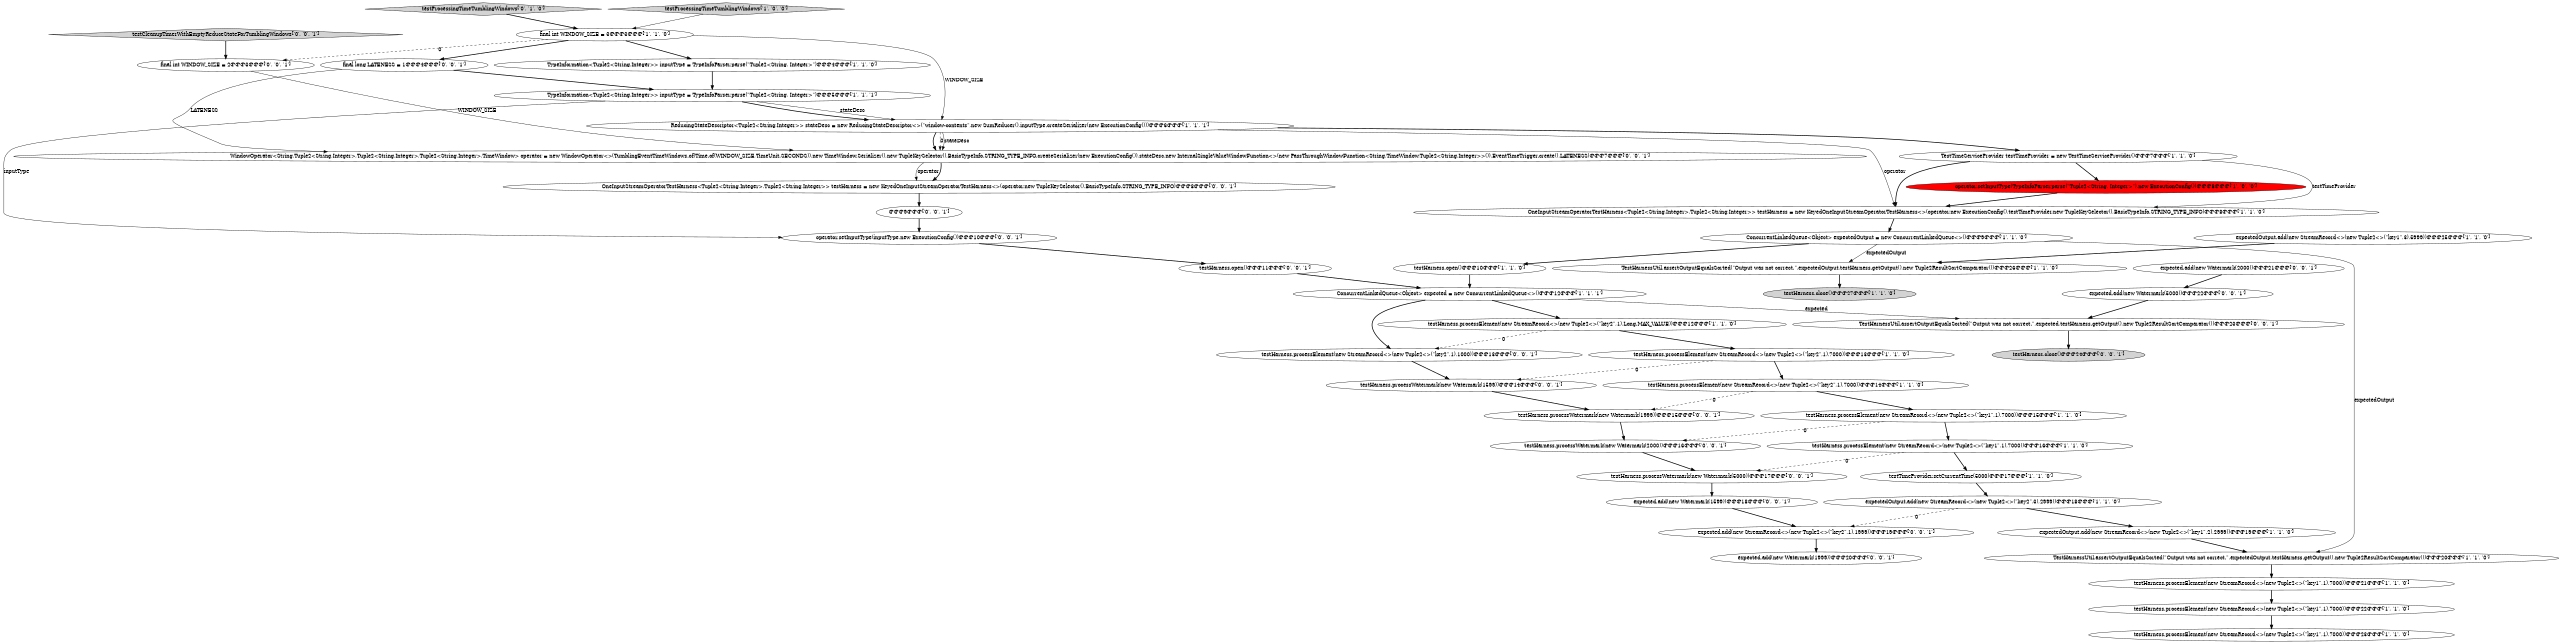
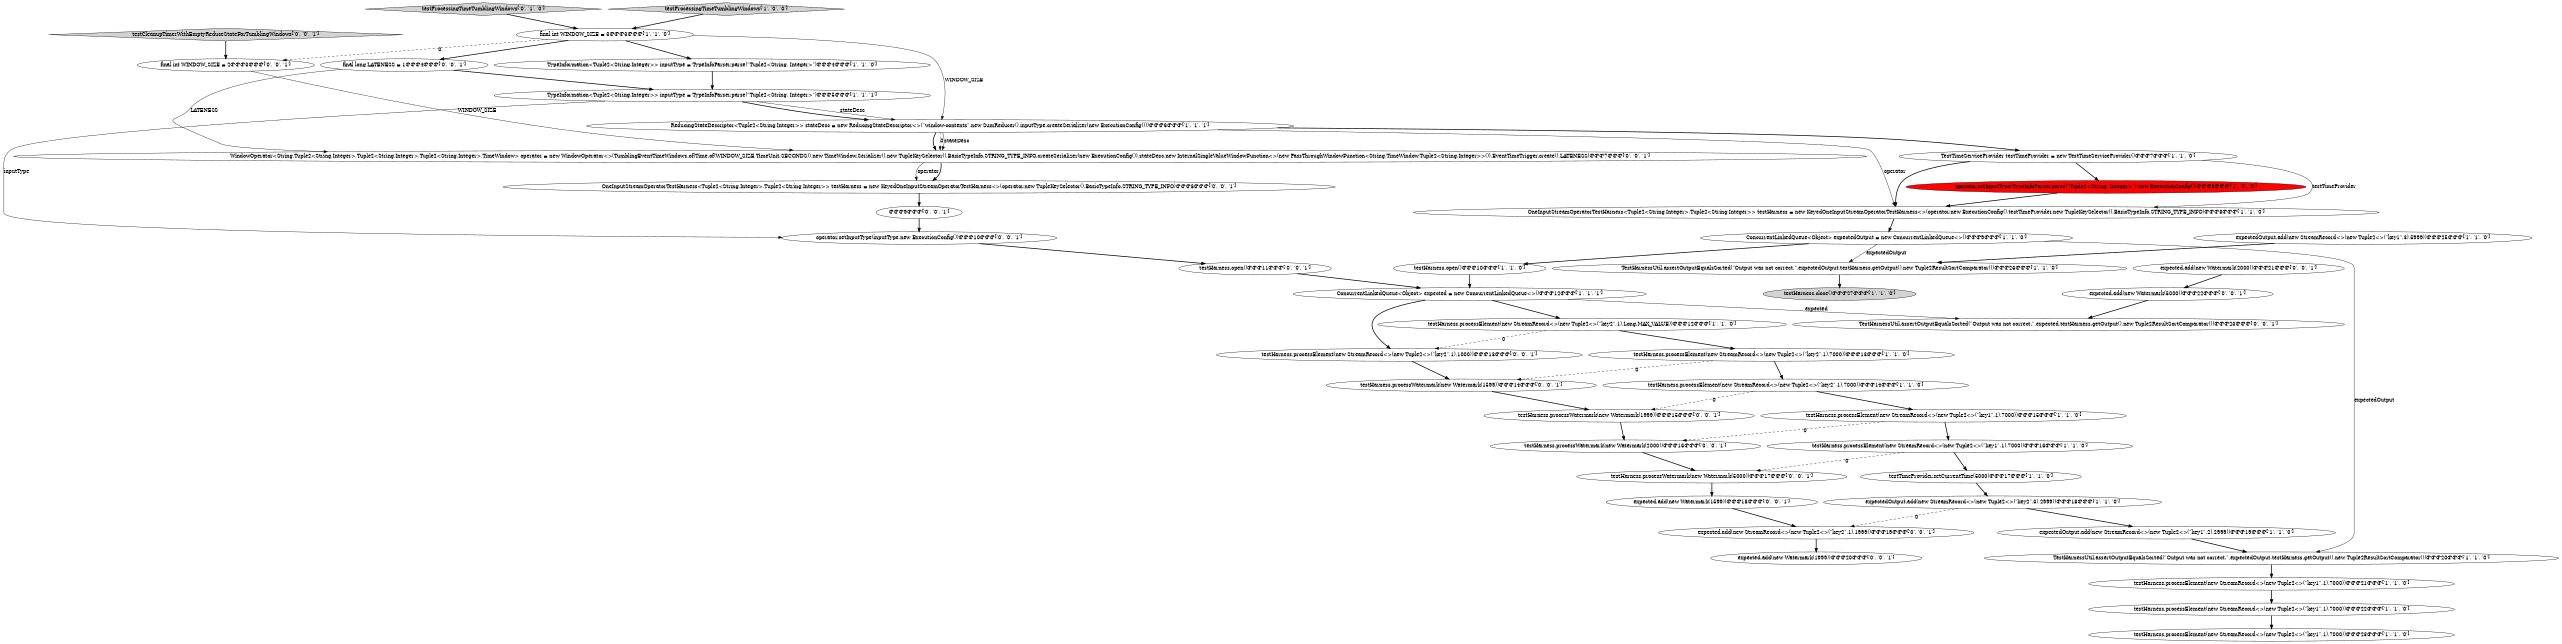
(670, 21) -> (670, 21)
(2069, 355) -> none
